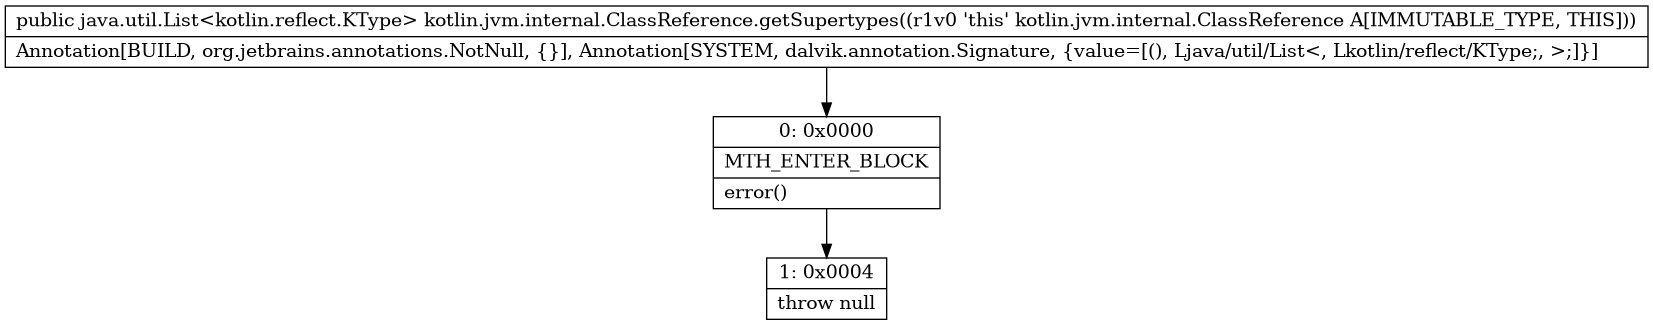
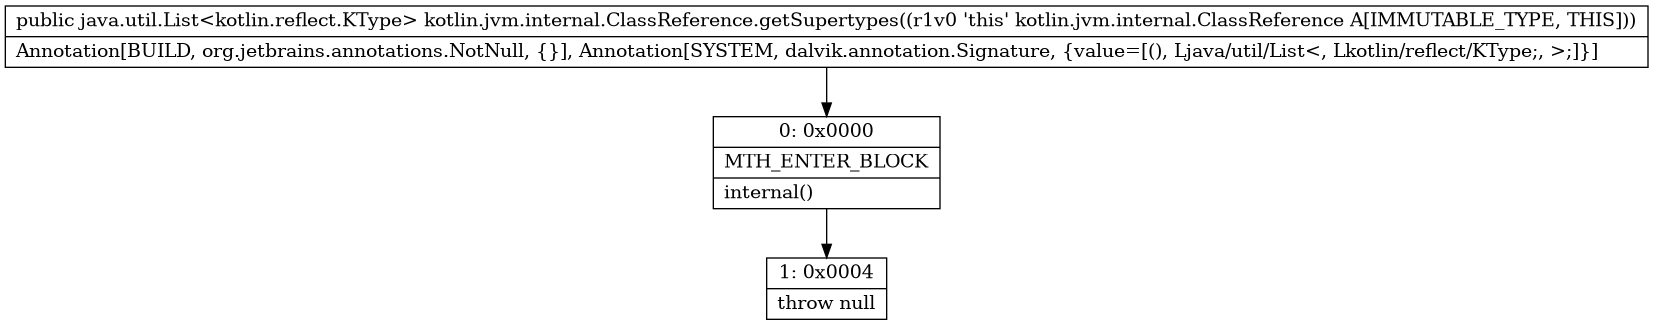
(756, 193) -> (769, 193)
